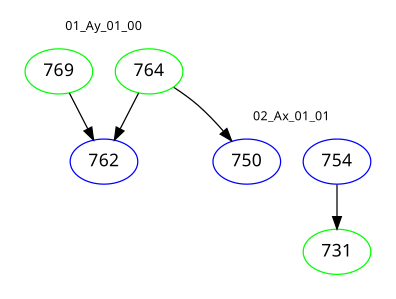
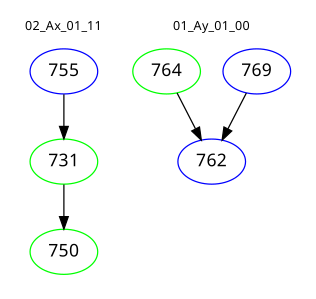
(59, 71) -> (257, 71)
(292, 117) -> (64, 27)
(211, 118) -> (64, 201)
(247, 162) -> (64, 252)
(337, 162) -> (64, 71)
